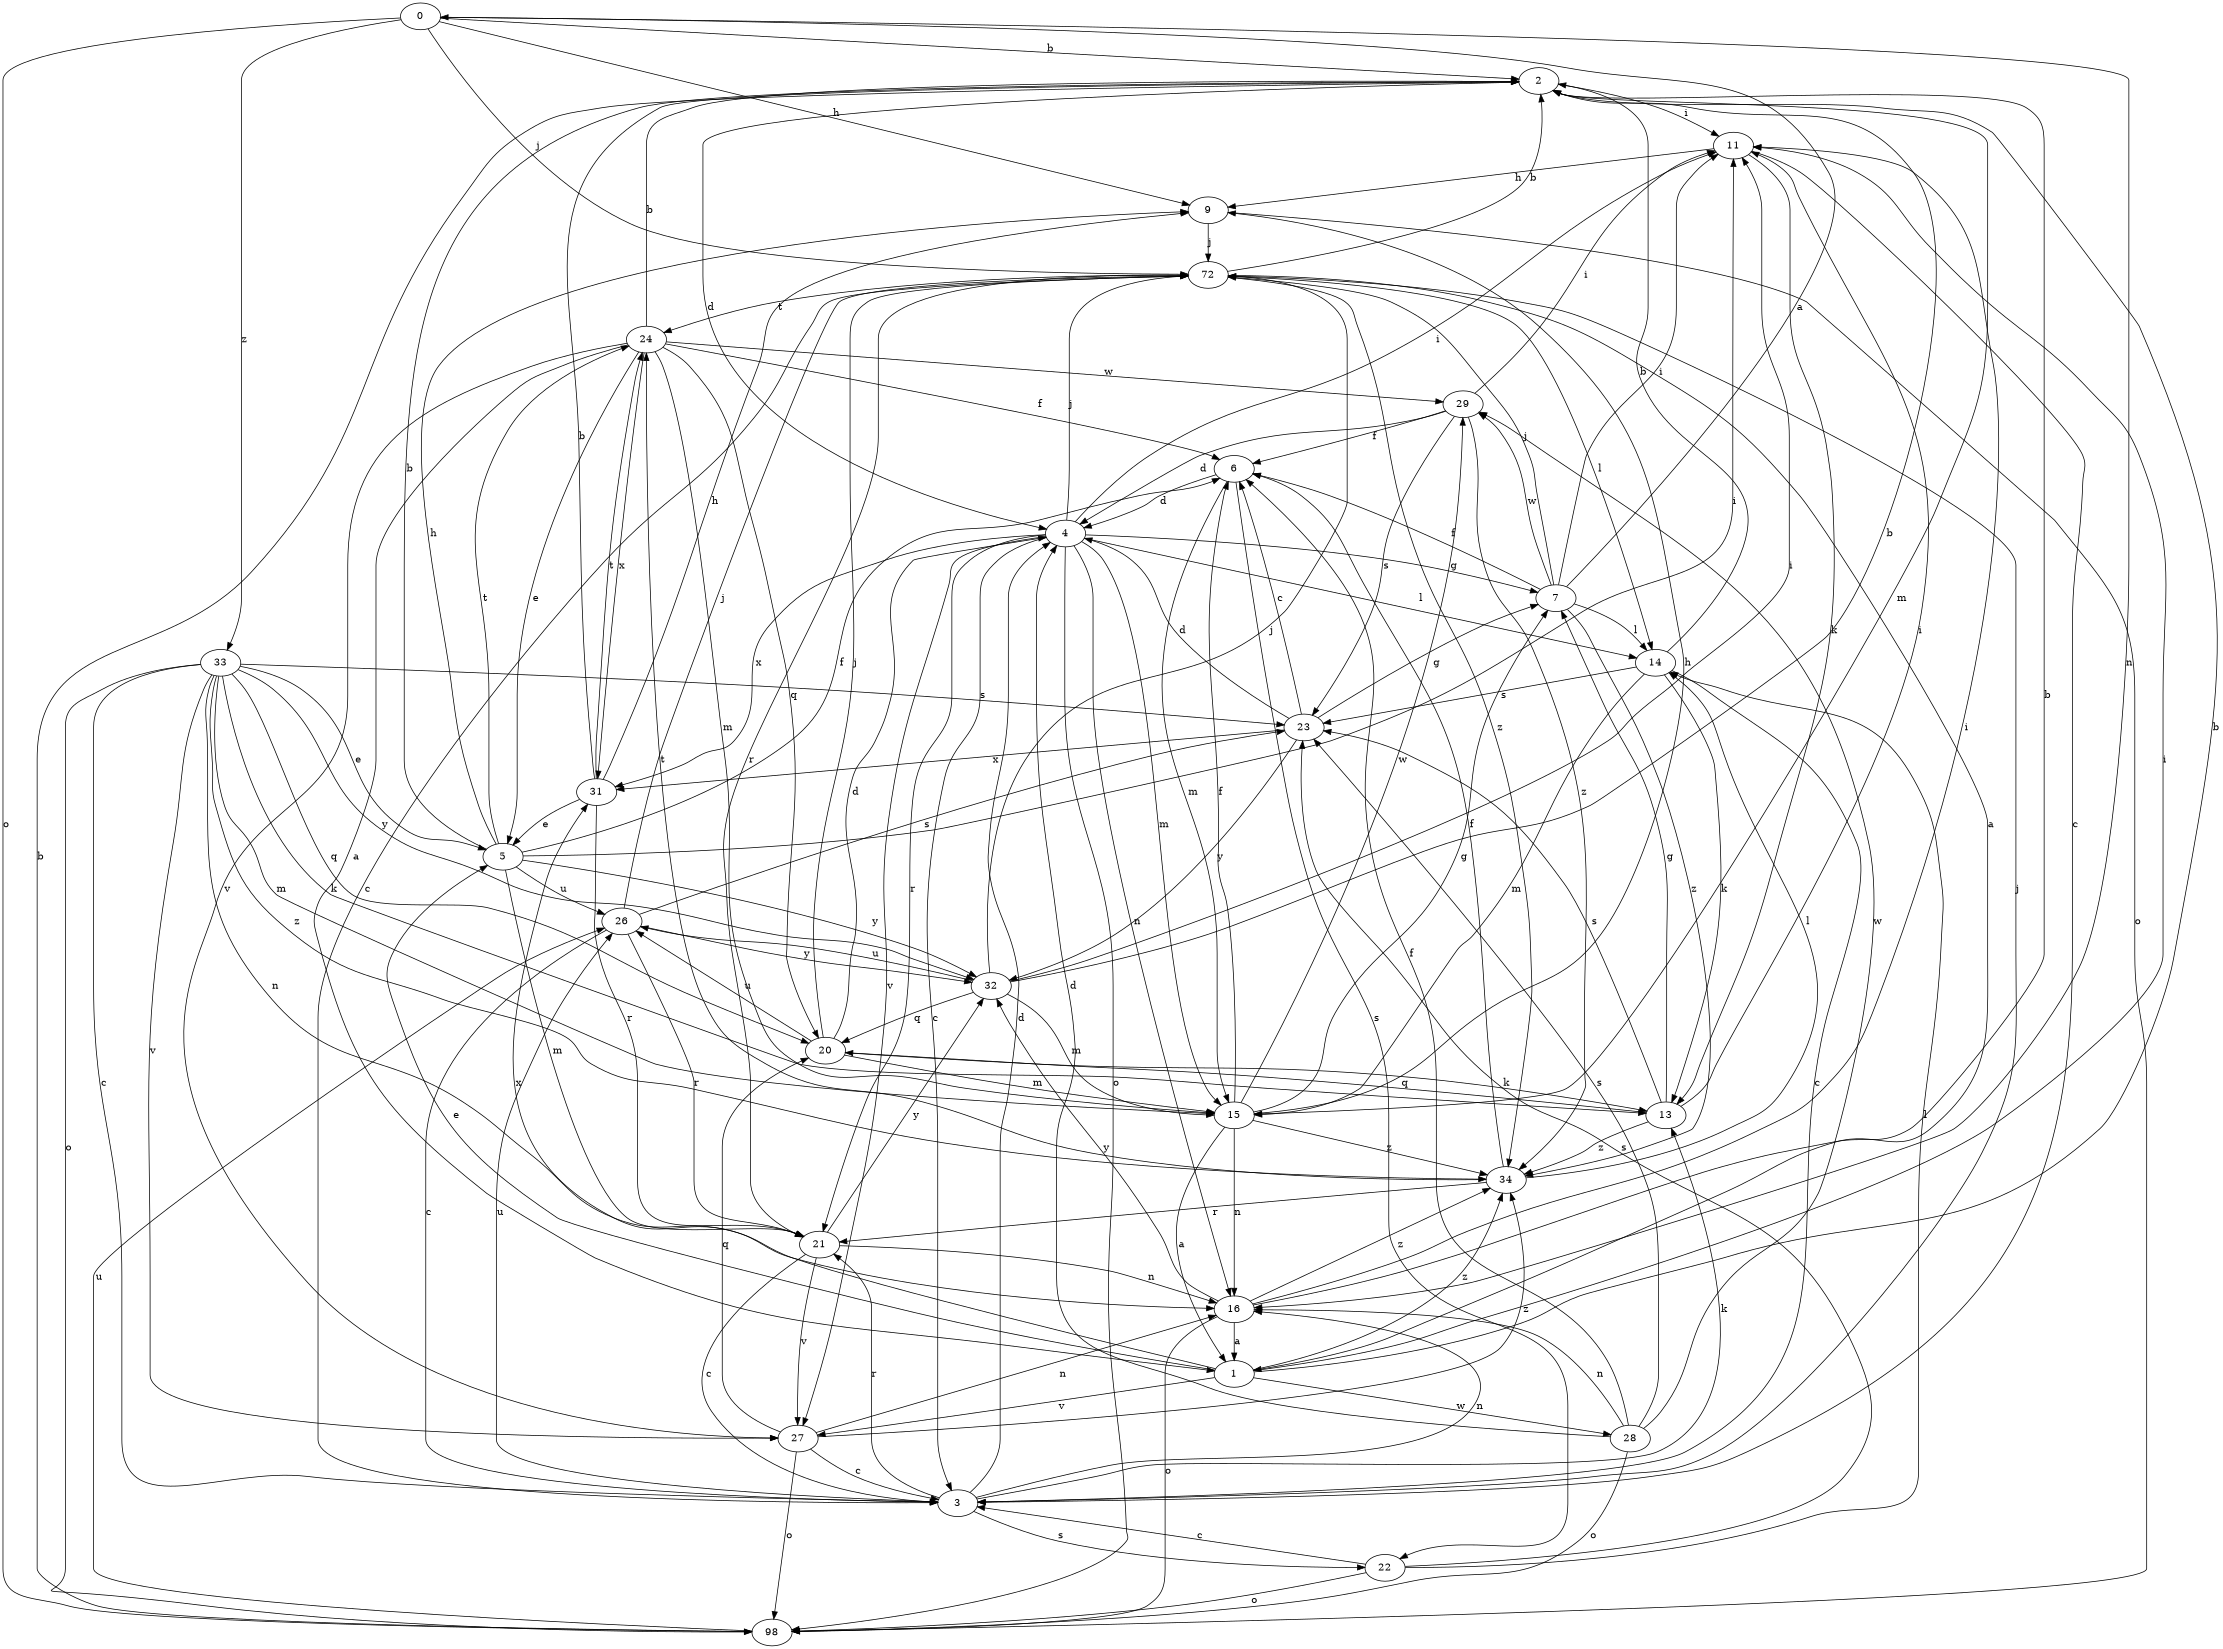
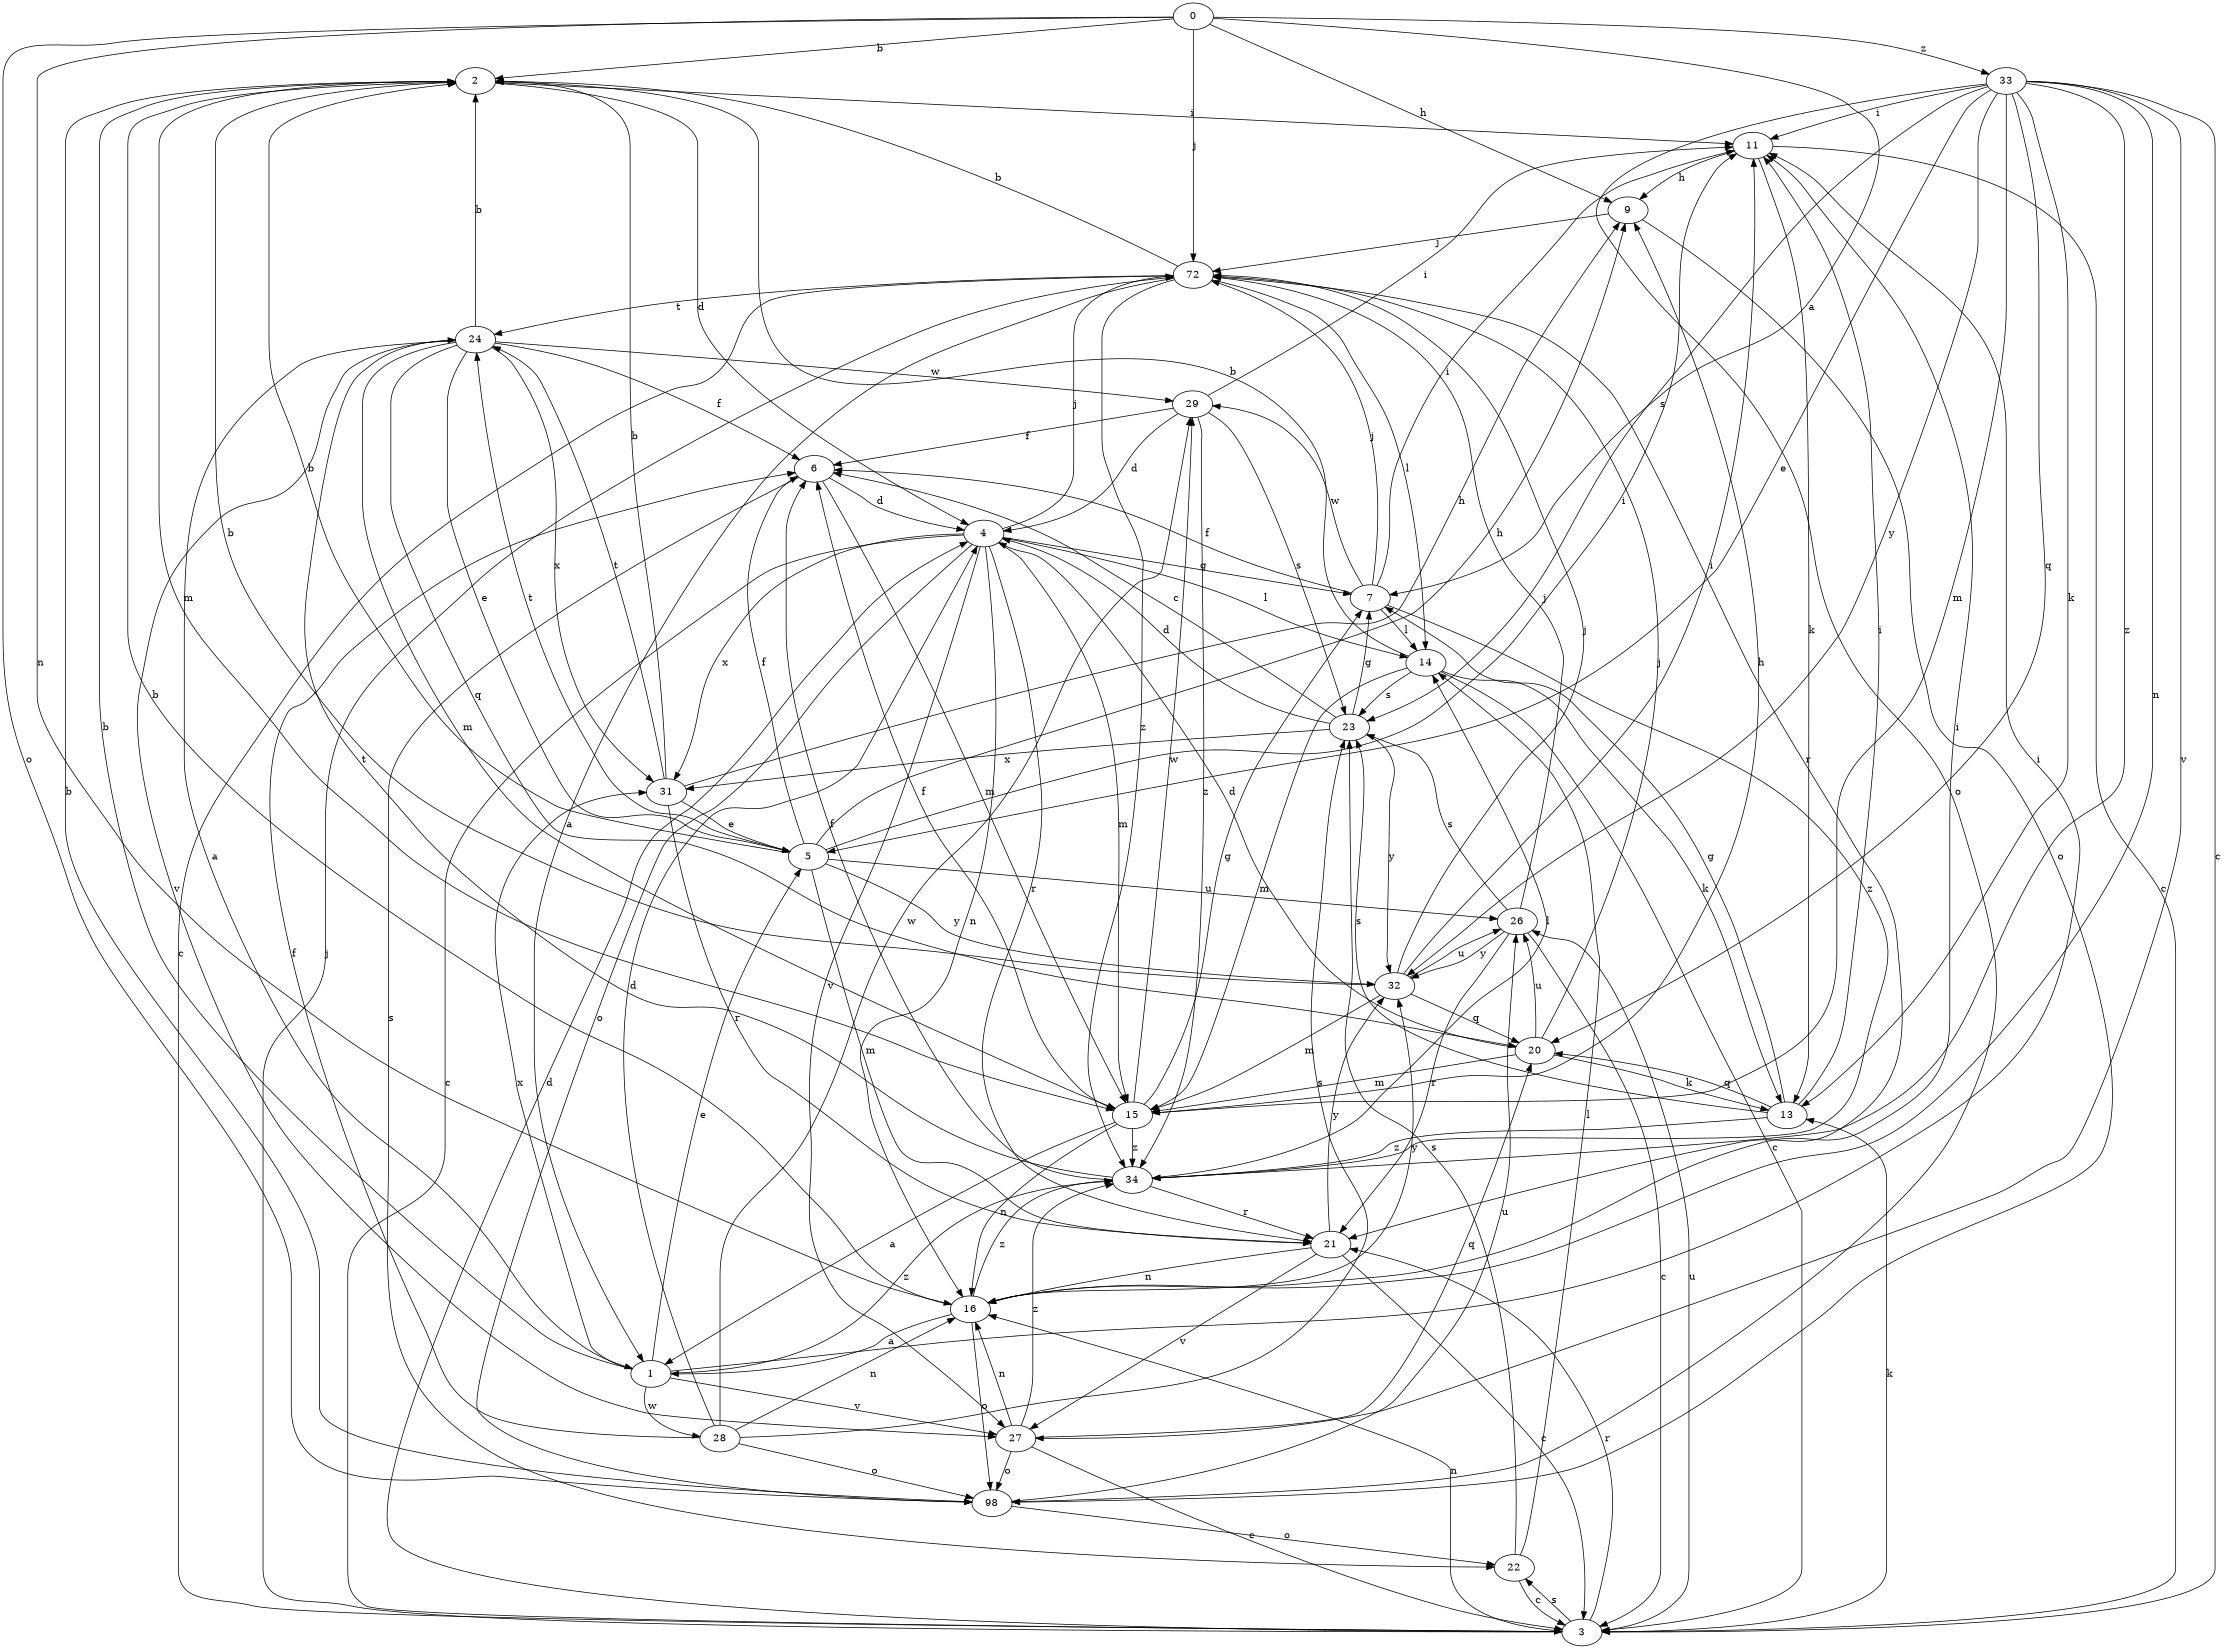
(1408, 50) -> (1878, 143)
(1396, 349) -> (1881, 107)
(1155, 1608) -> (1249, 1535)
